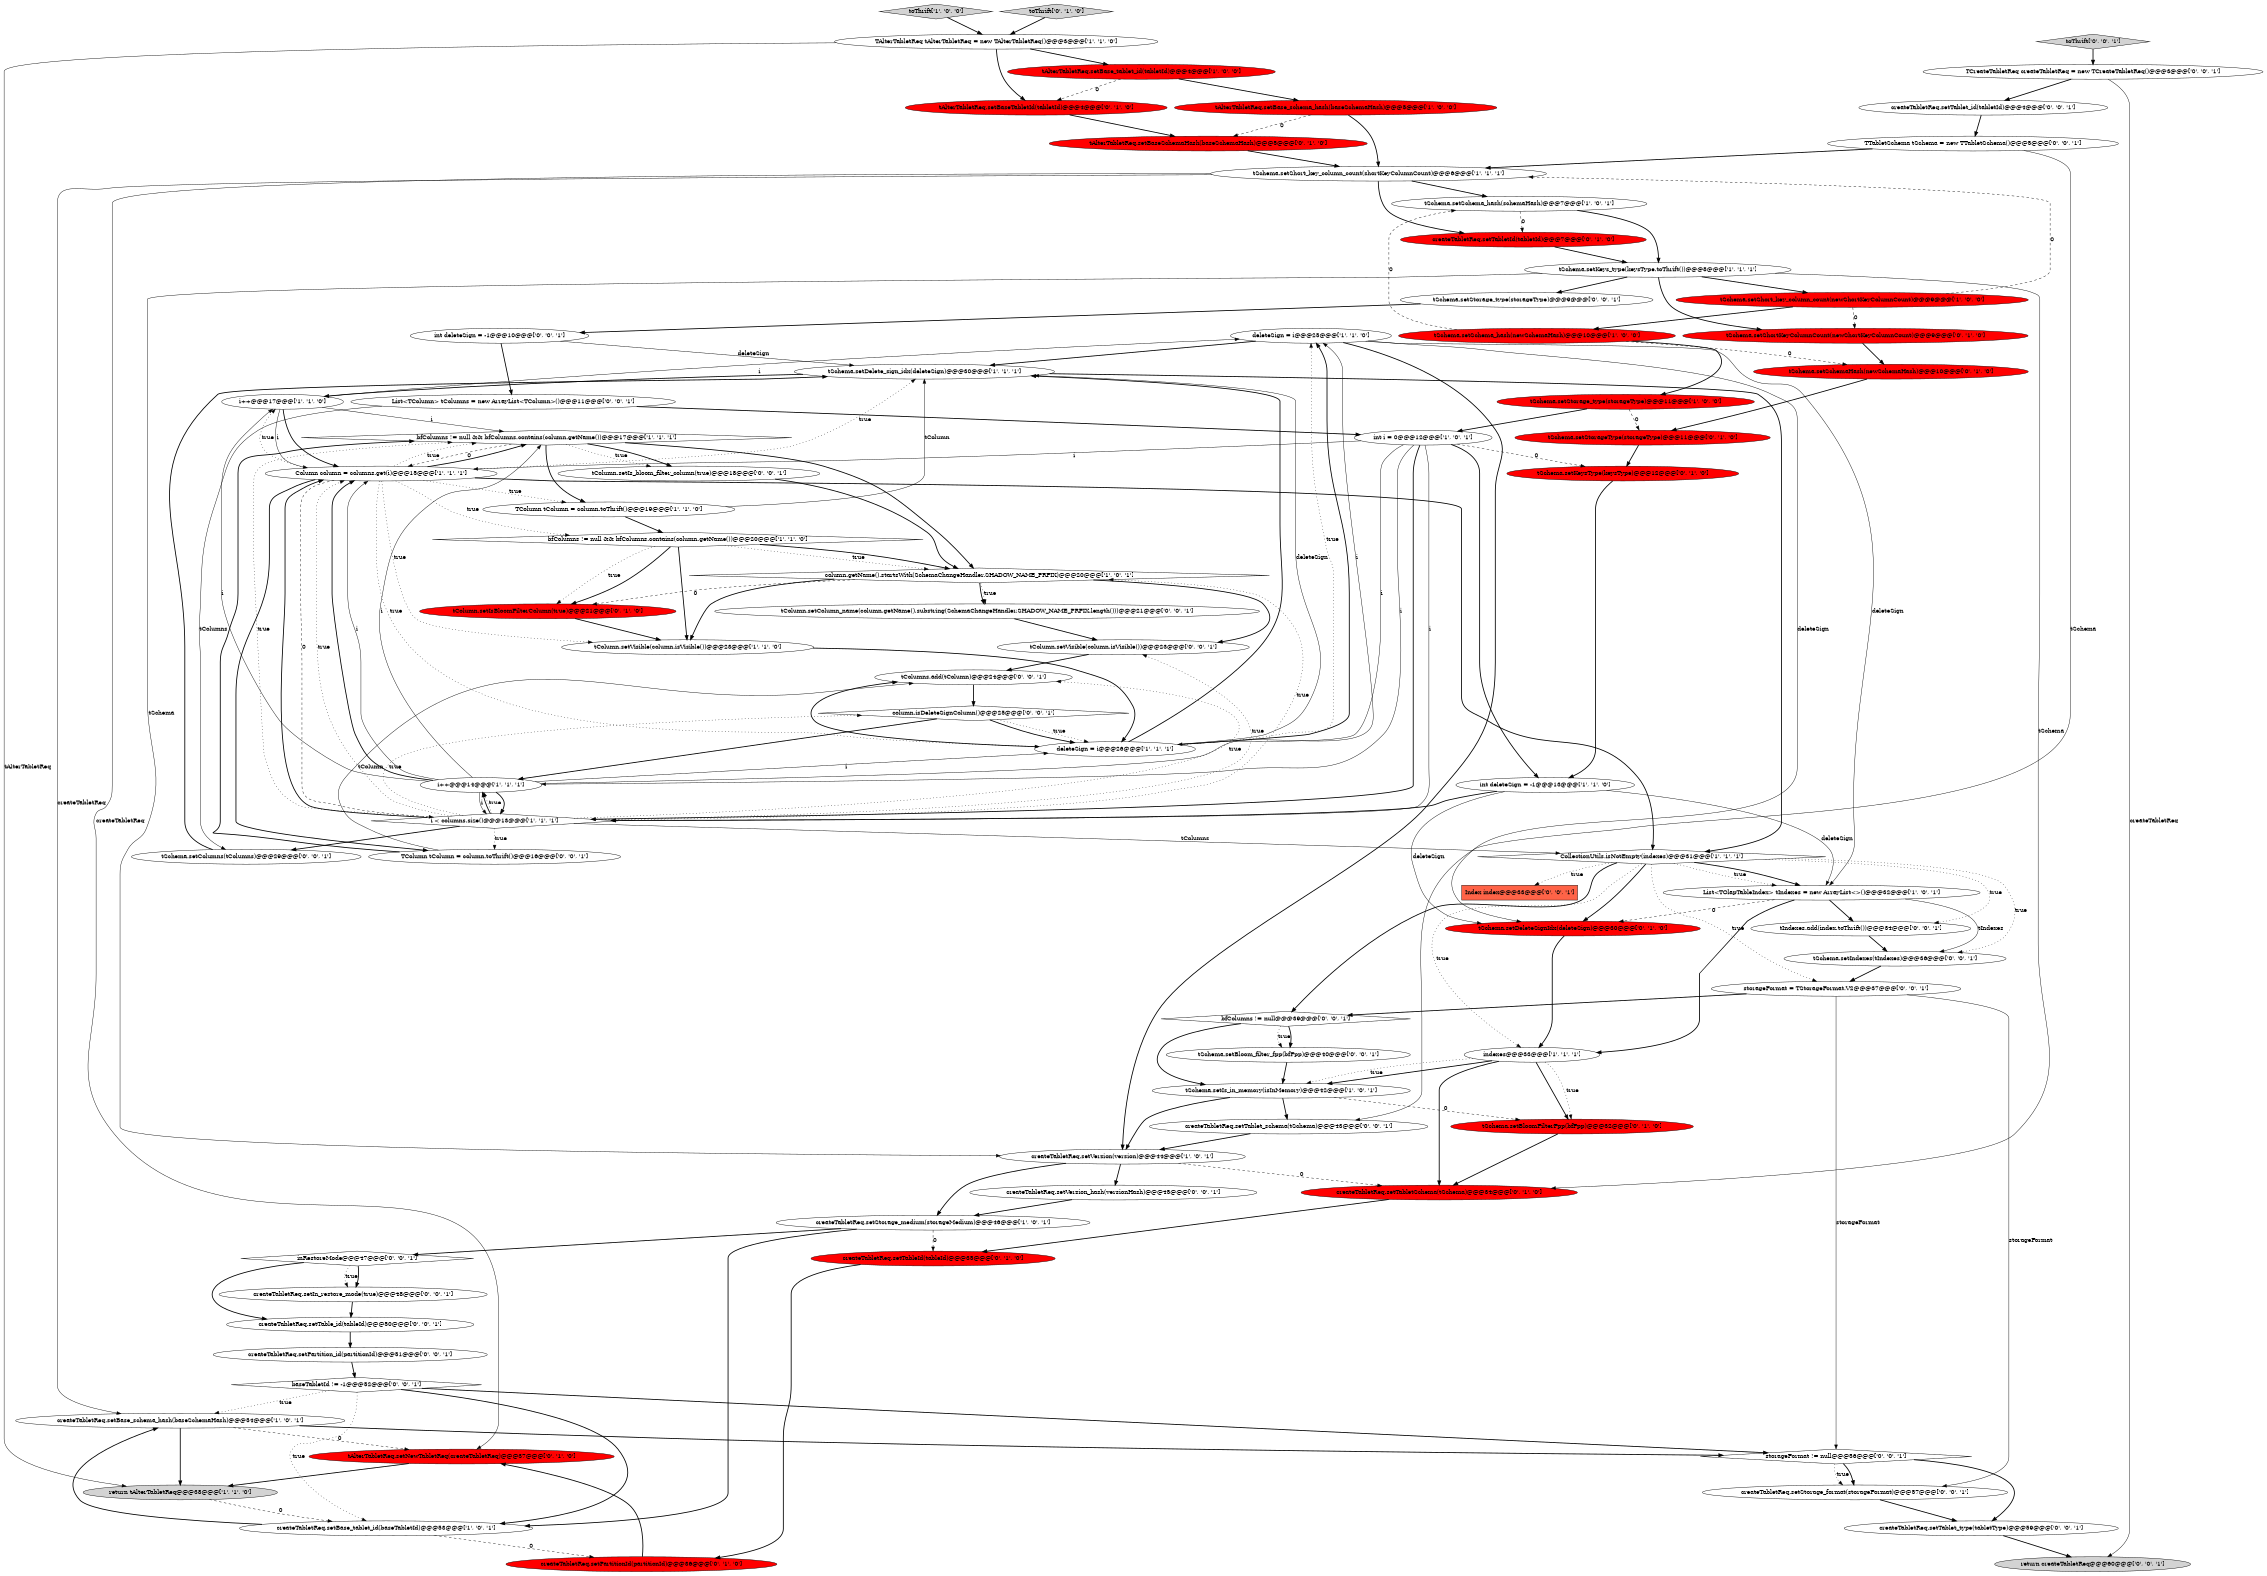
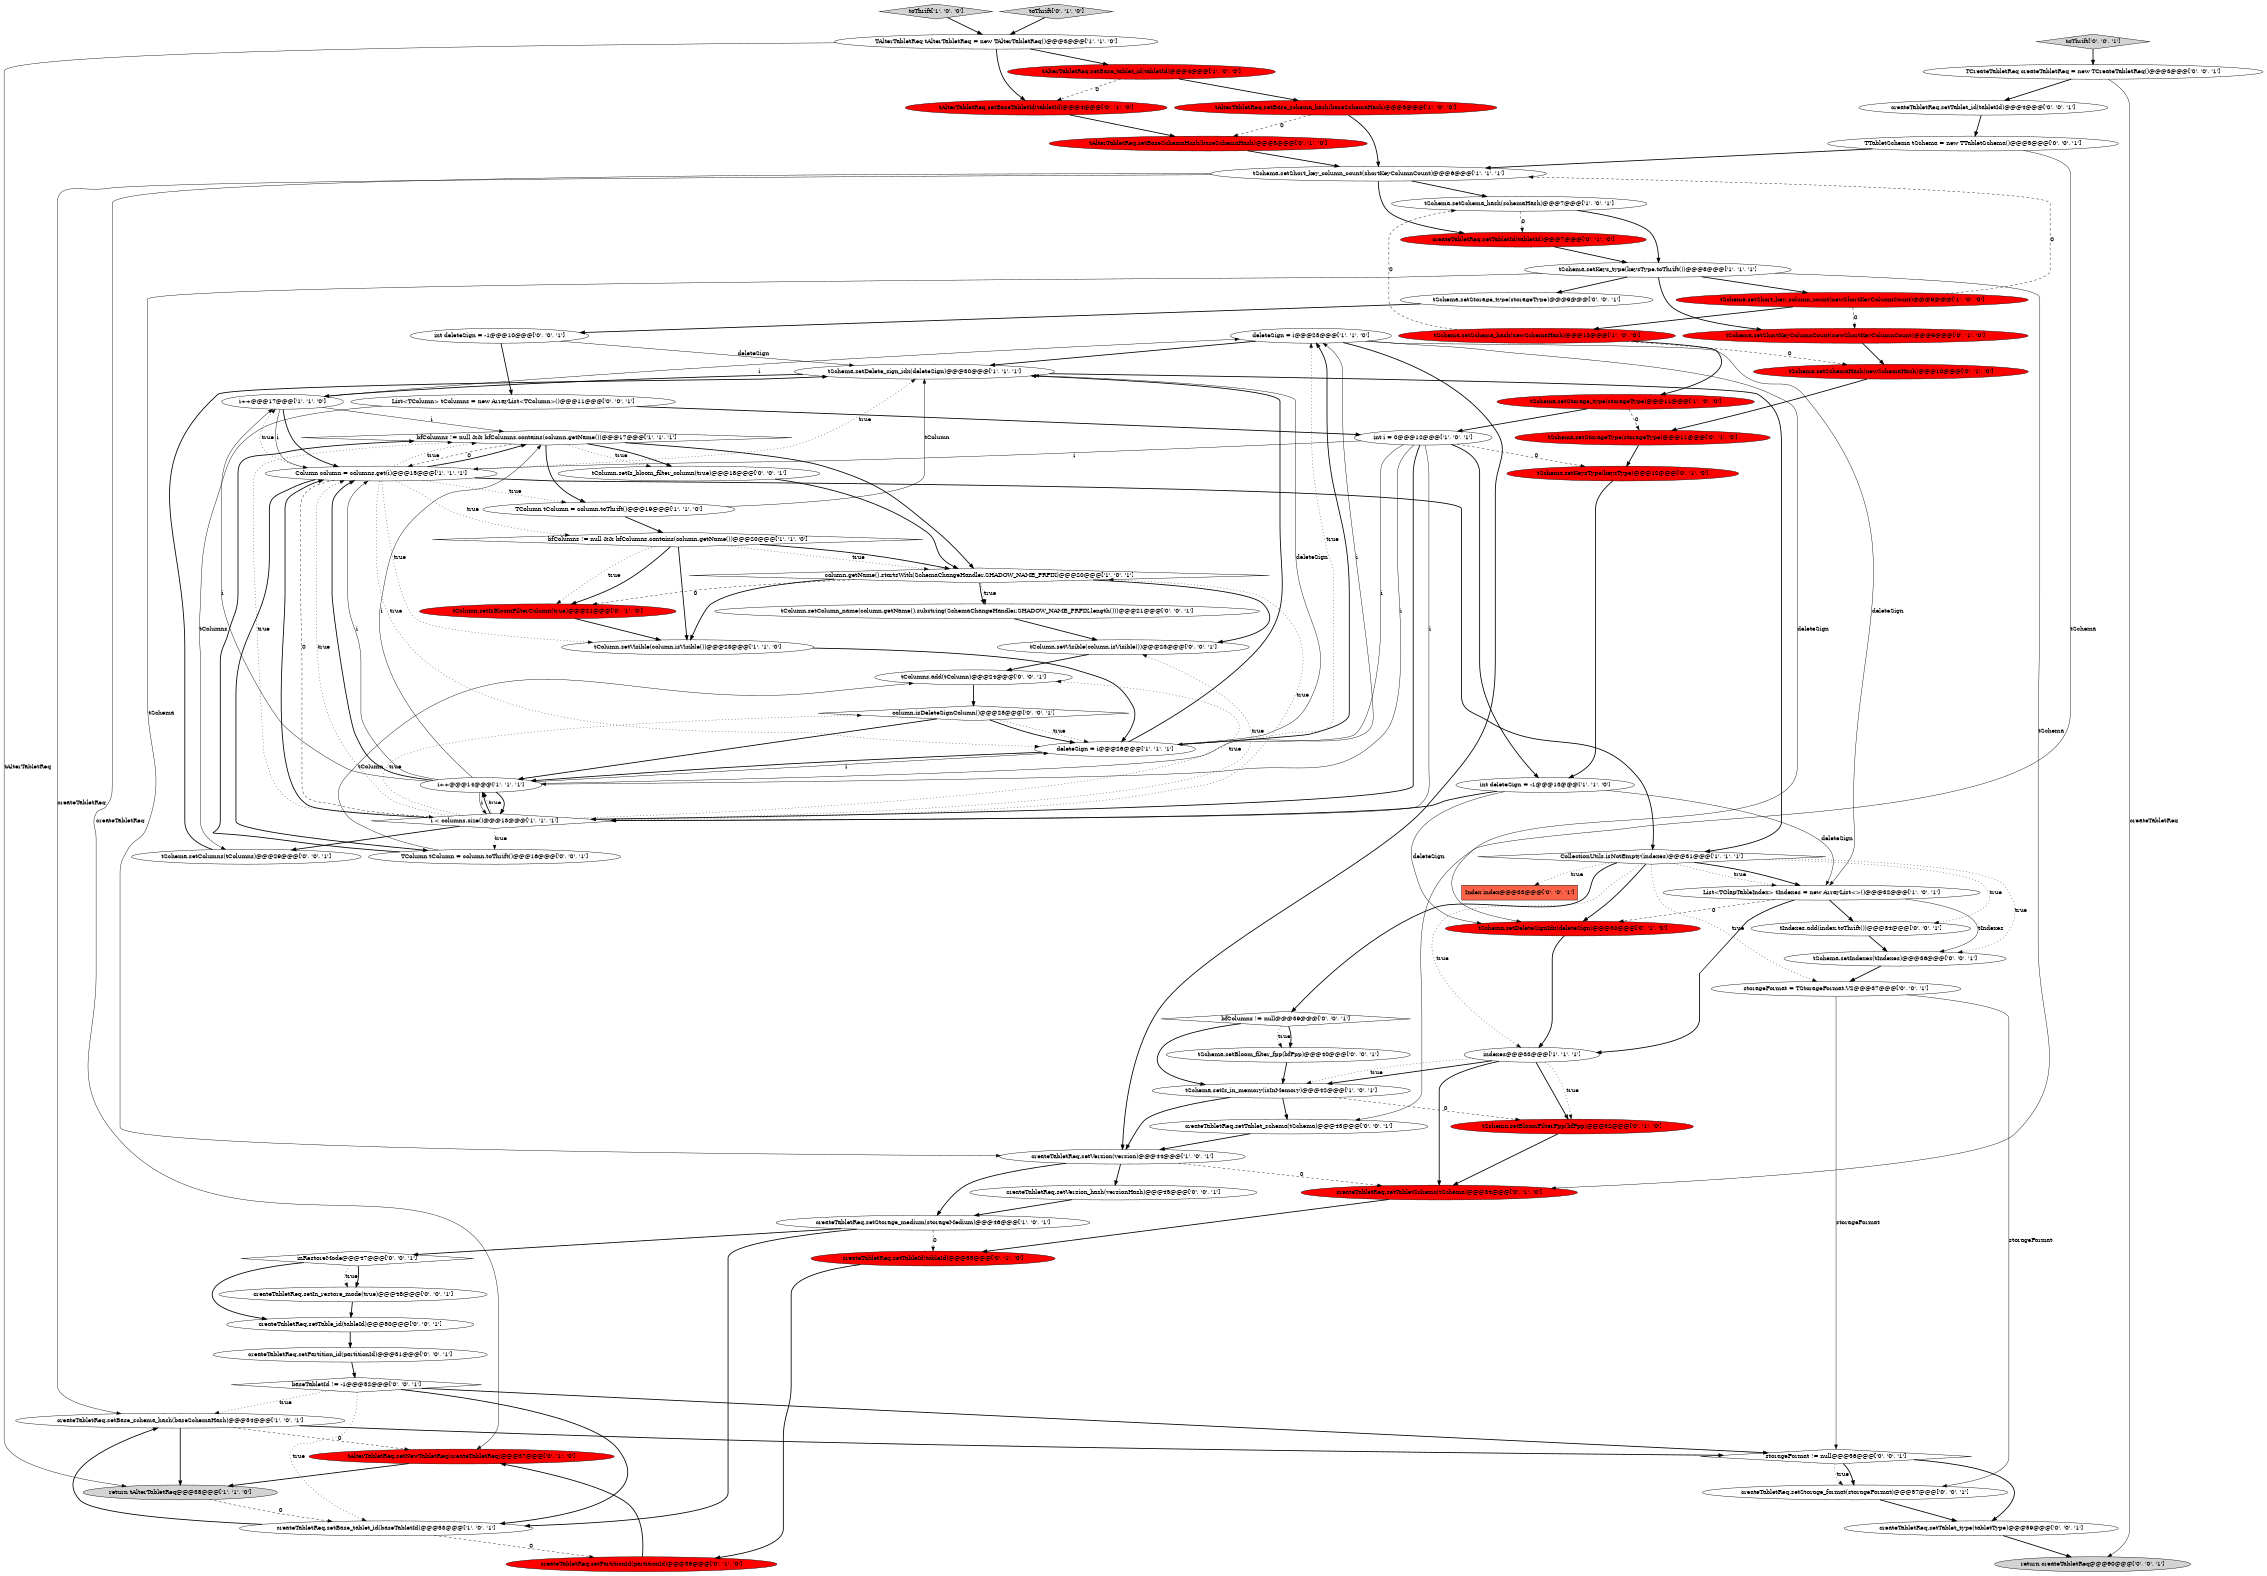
(876, 736) -> (789, 764)
(1065, 838) -> none
(1549, 1004) -> none
